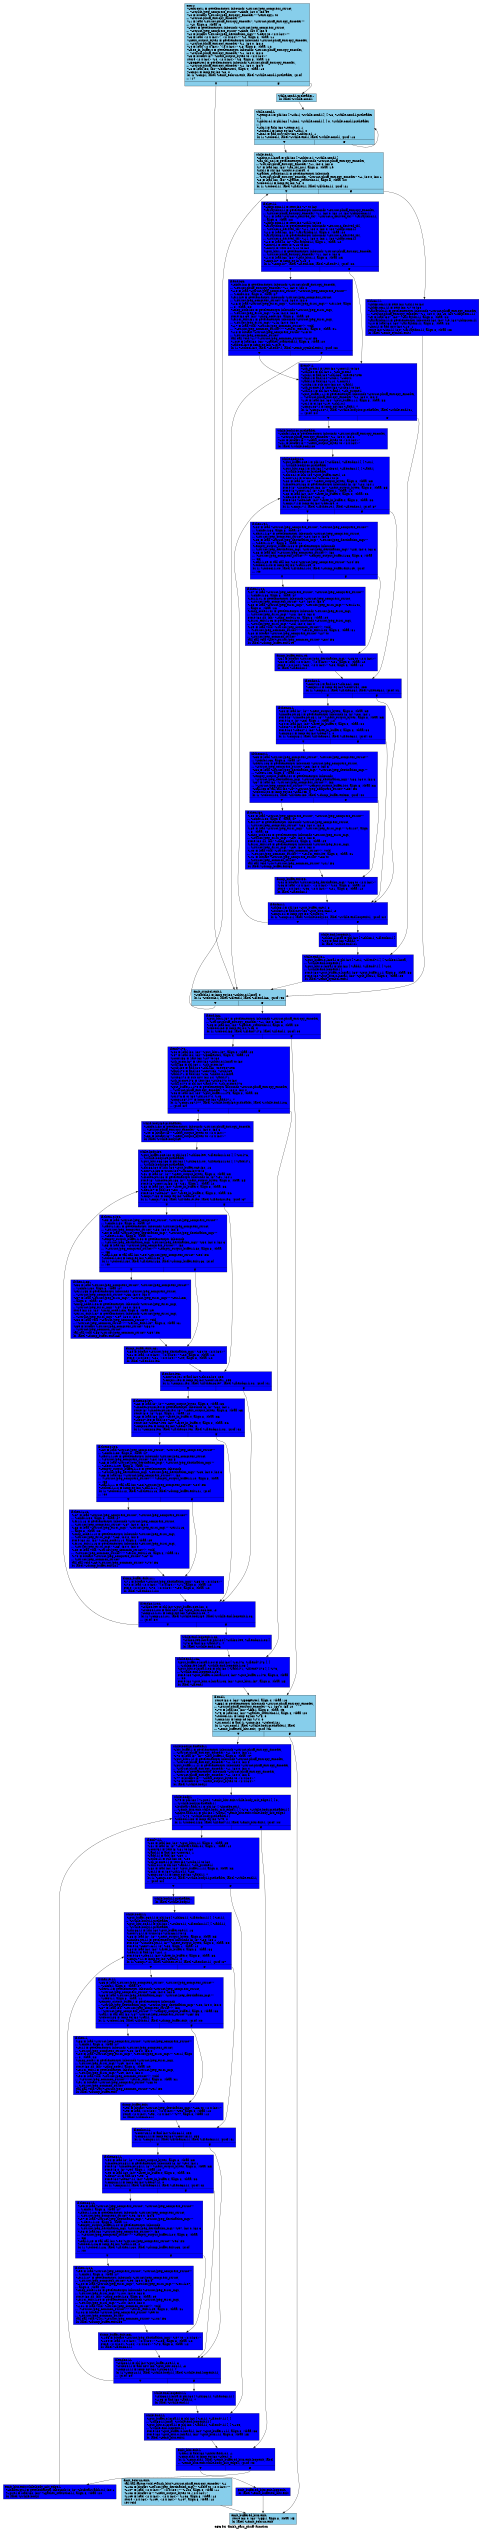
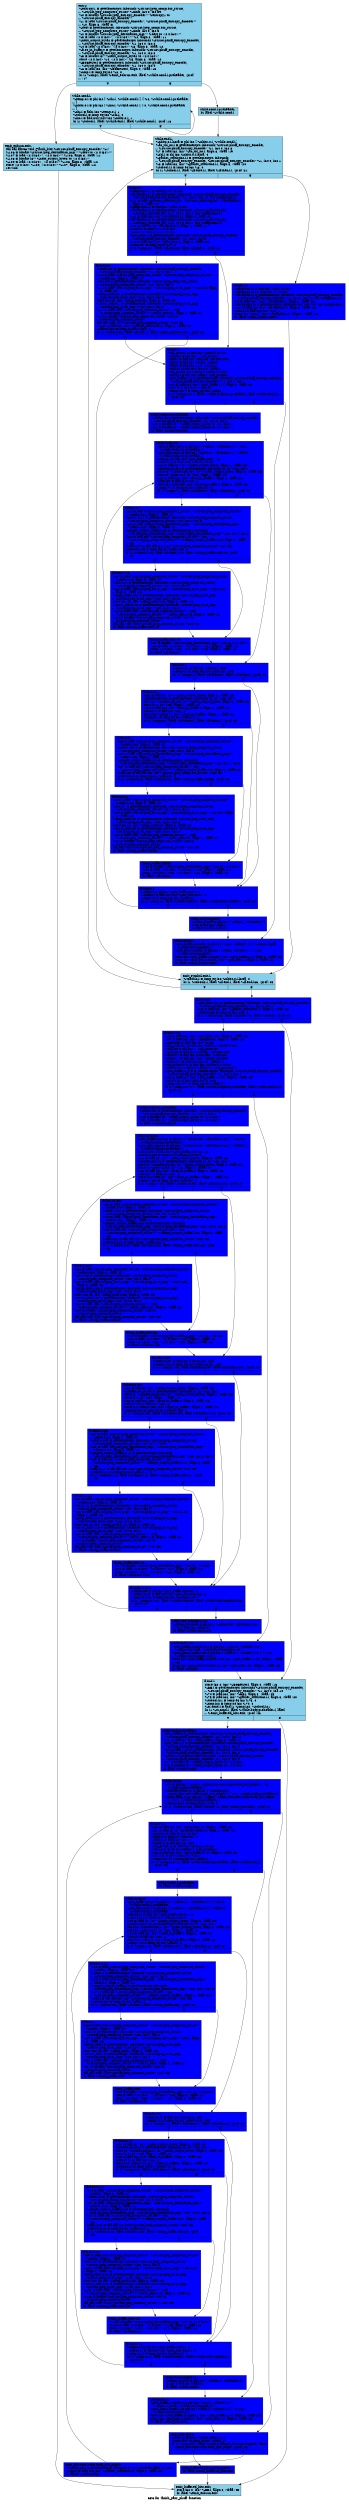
(301, 105) -> (218, 125)
(214, 538) -> (56, 107)
